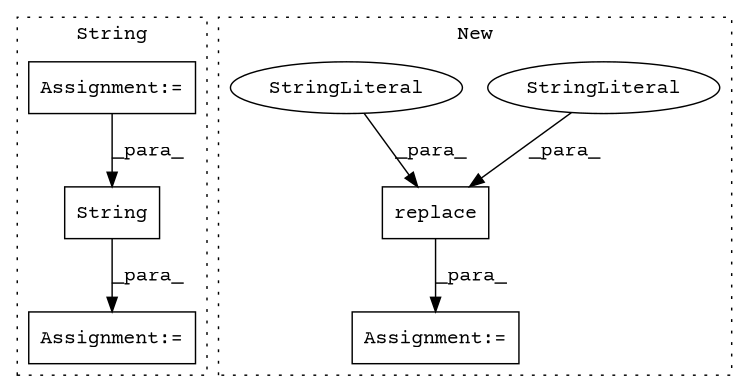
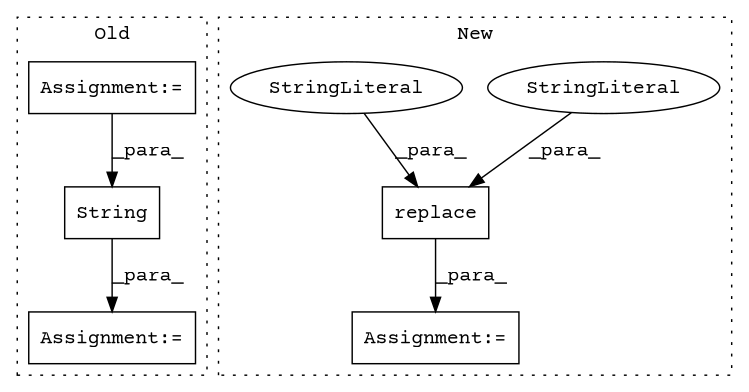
(112, 34) -> (112, 34)
